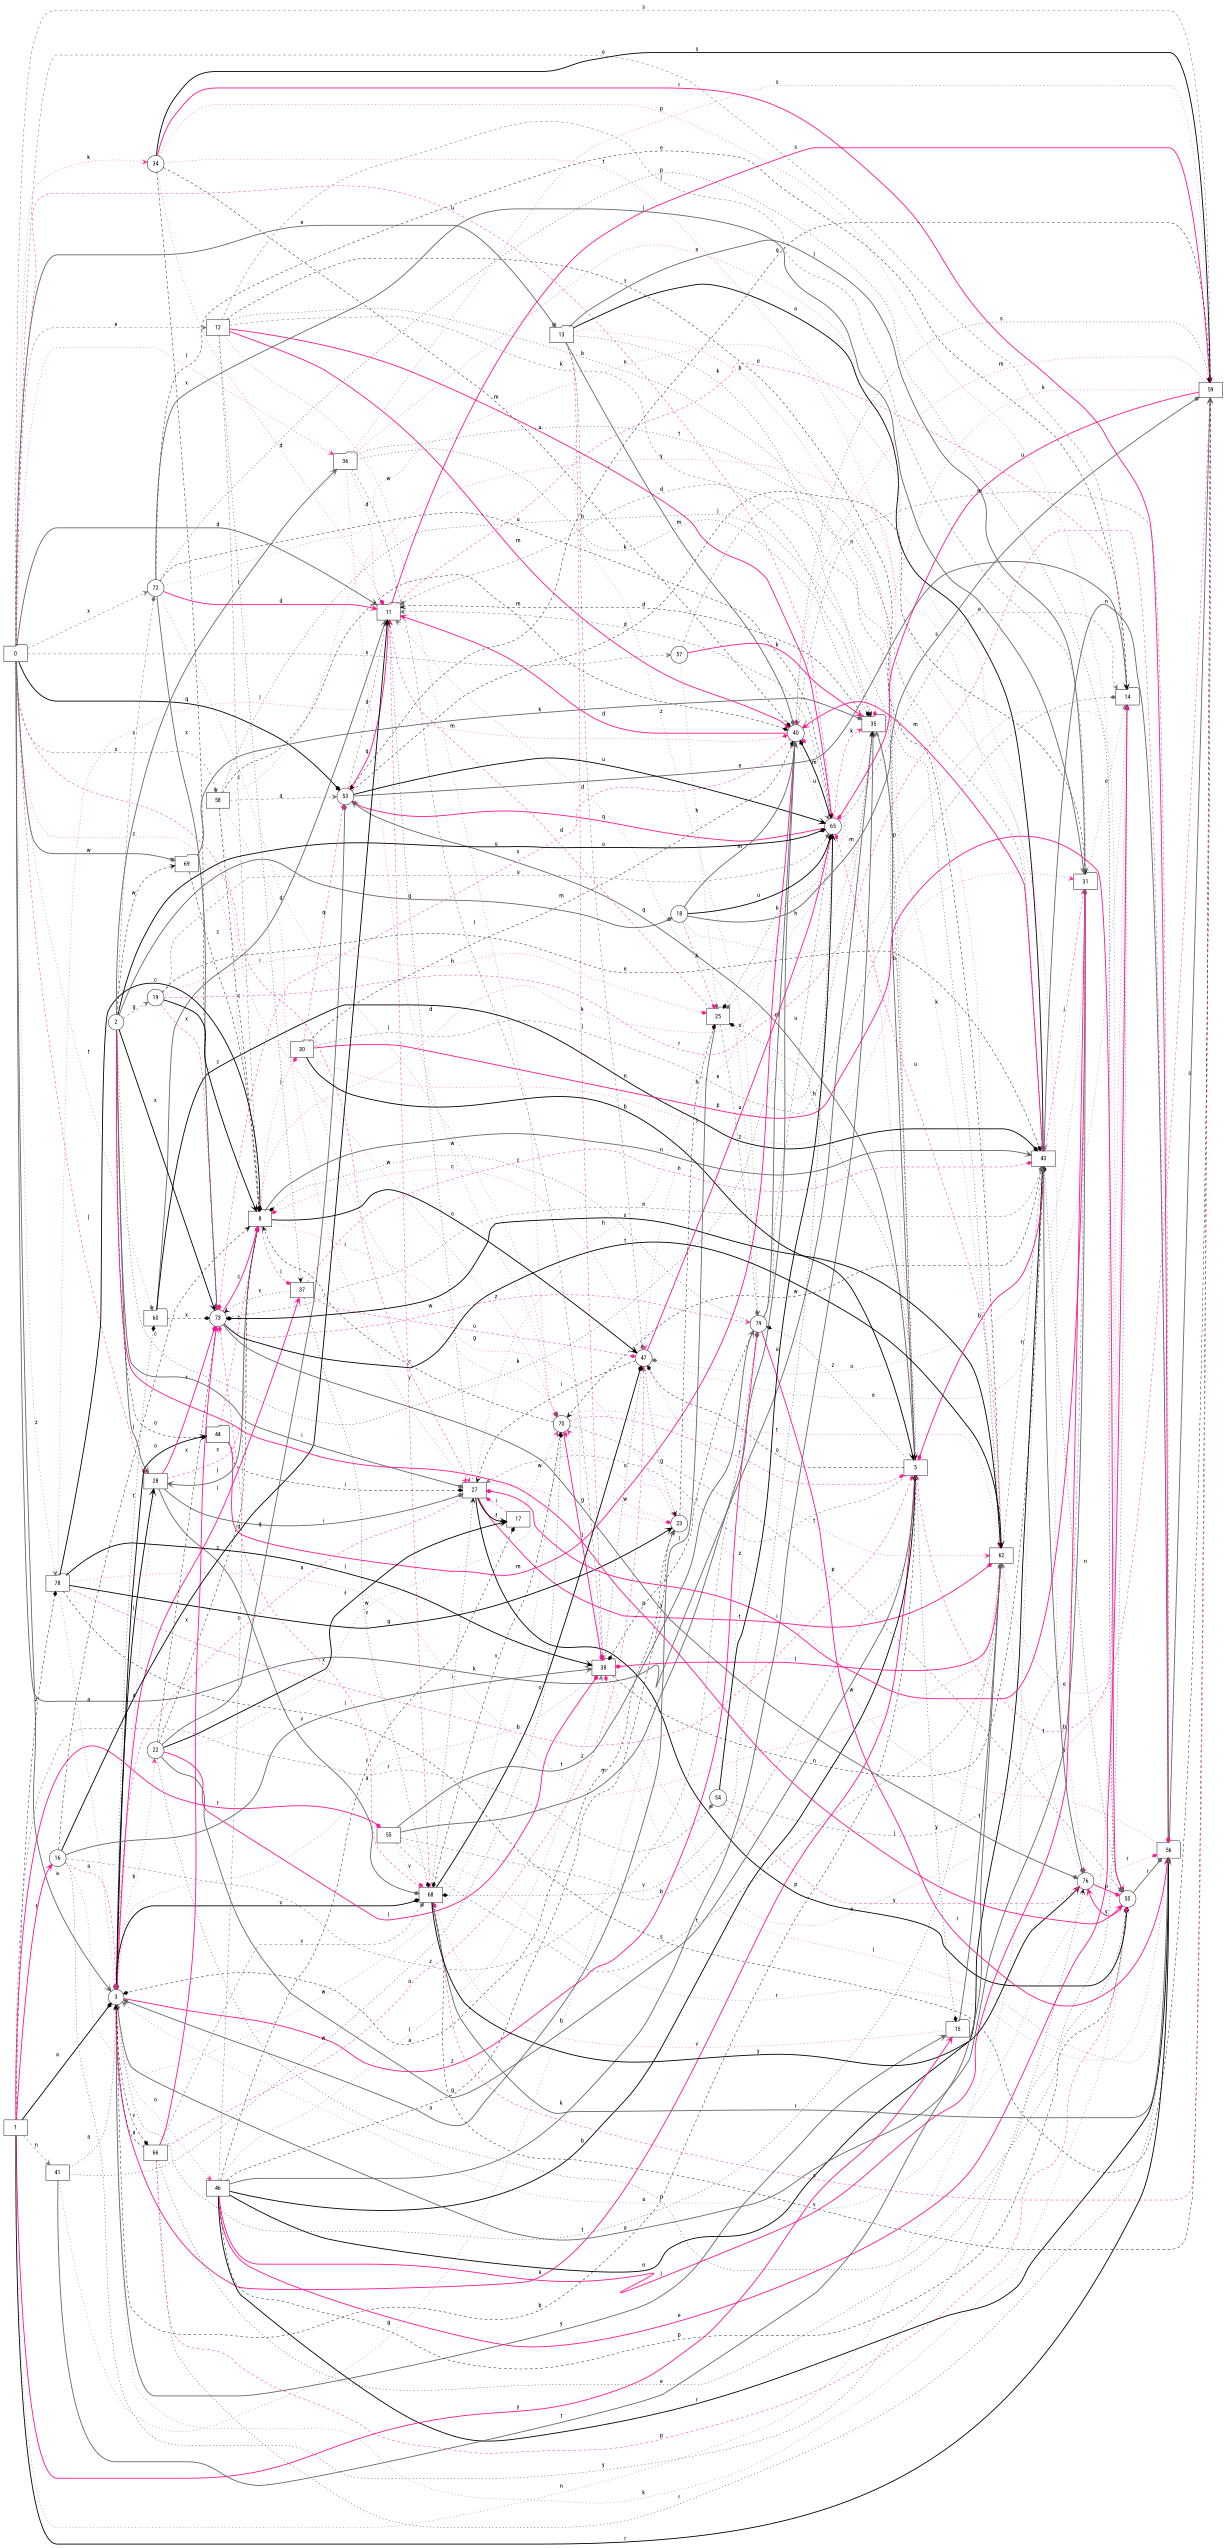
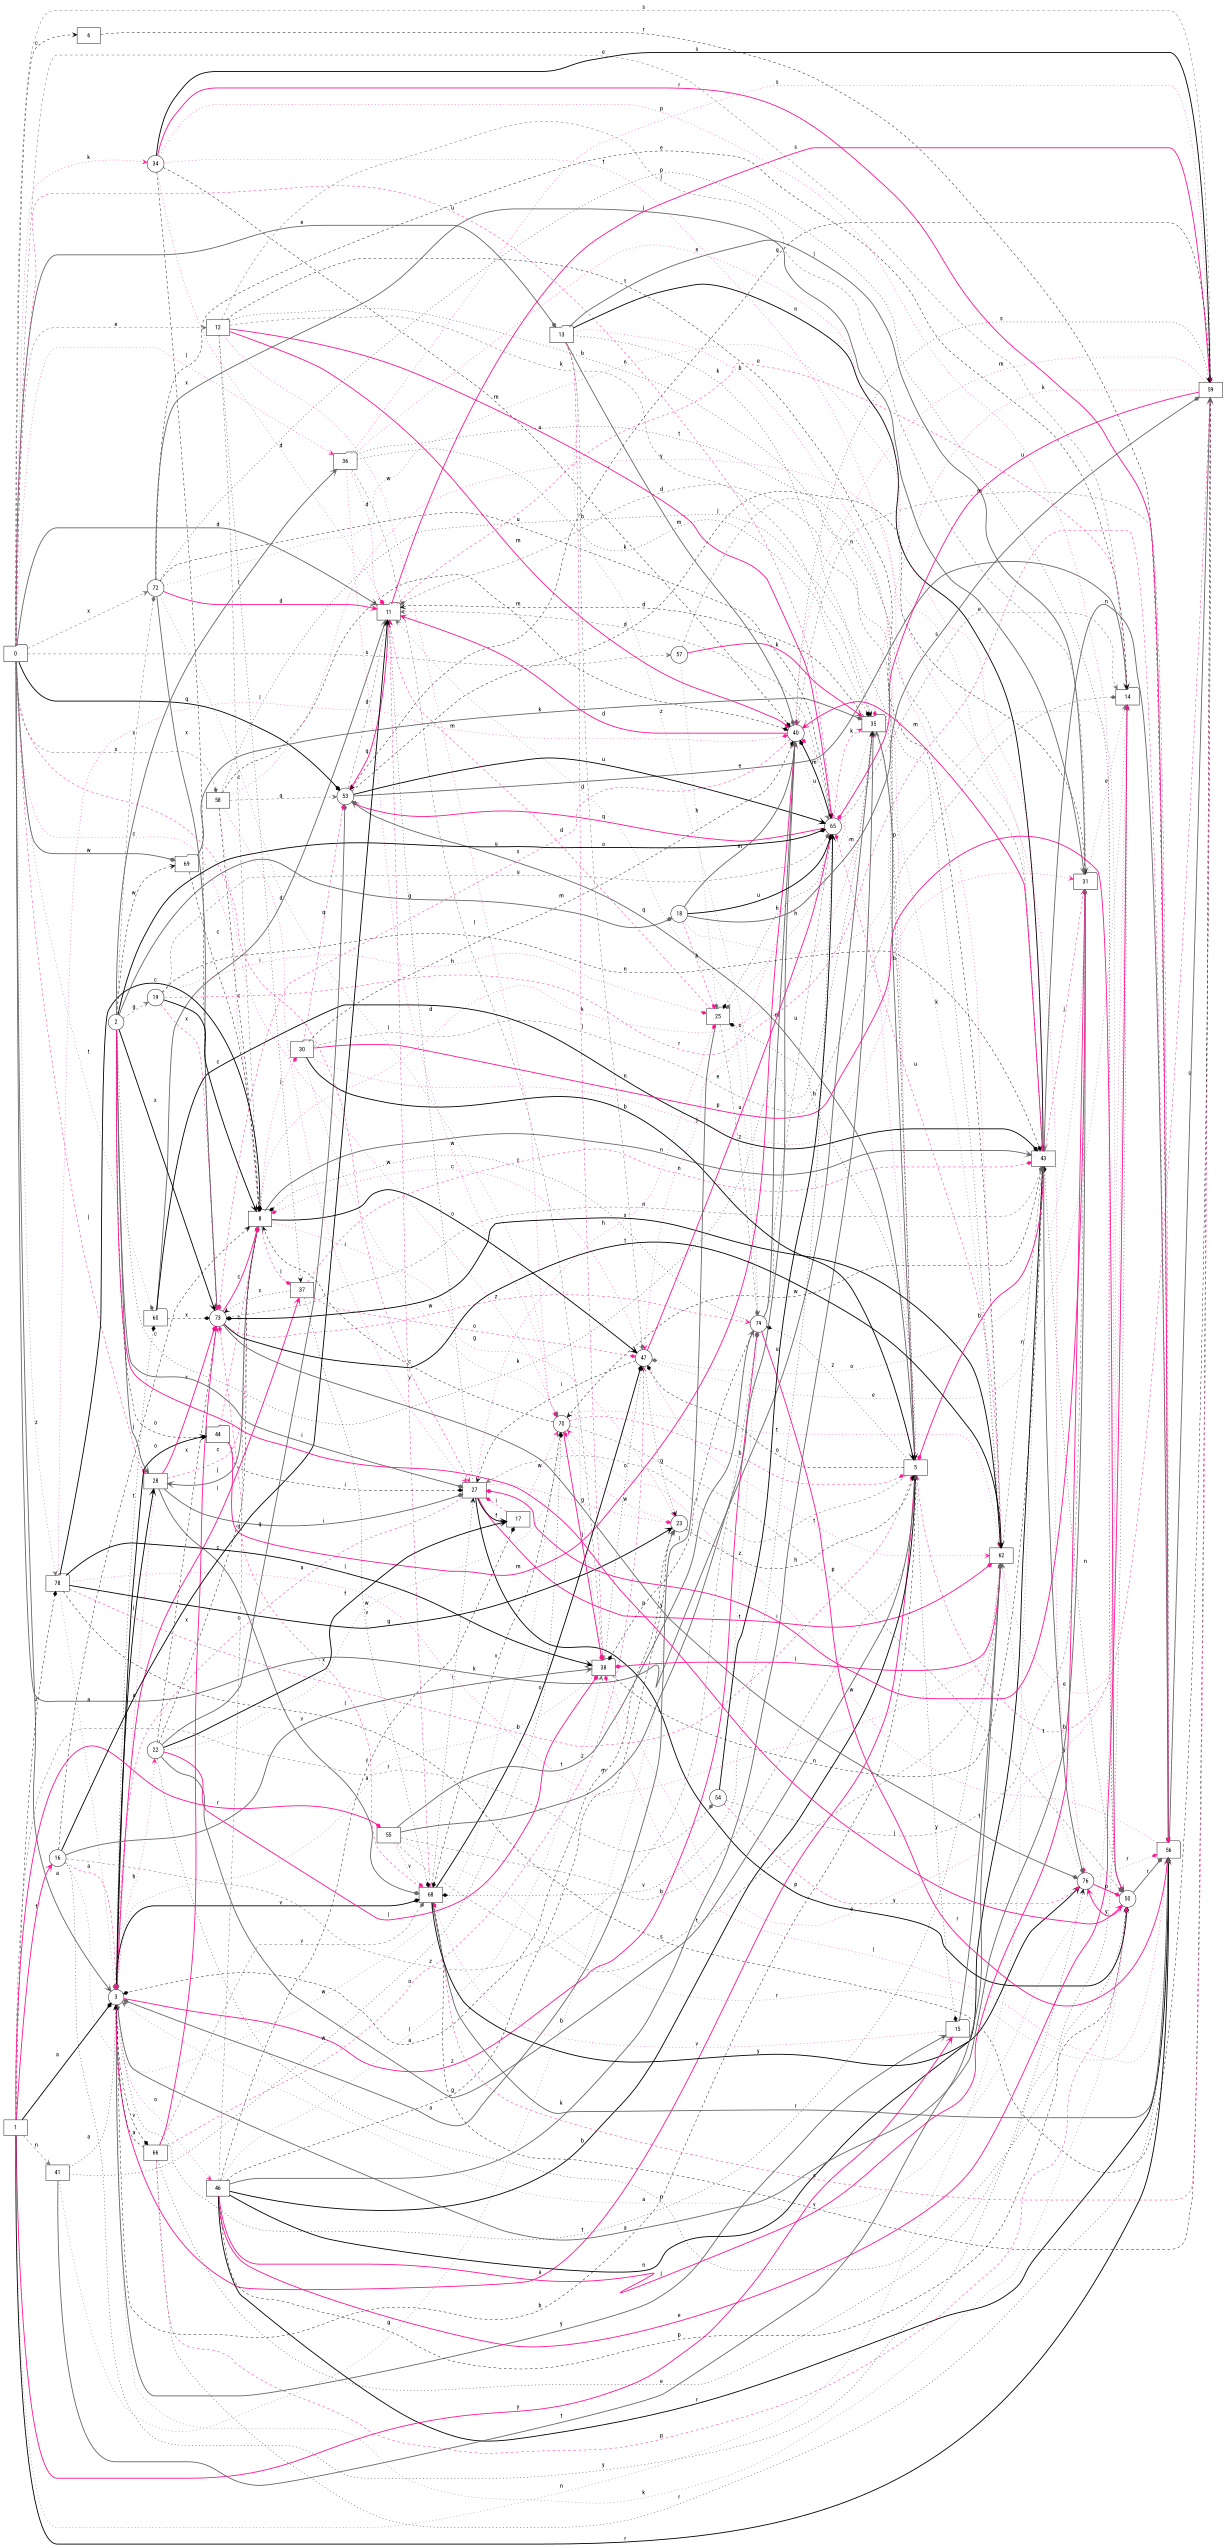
none -> (89, 36)
(687, 1271) -> (804, 1563)
(740, 1453) -> (740, 1453)
